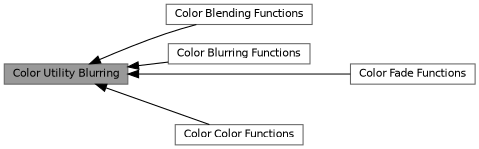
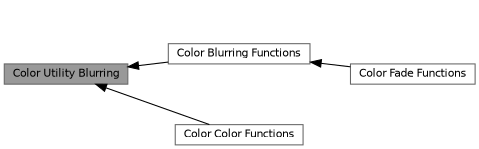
(239, 14) -> none
(245, 74) -> (336, 65)
